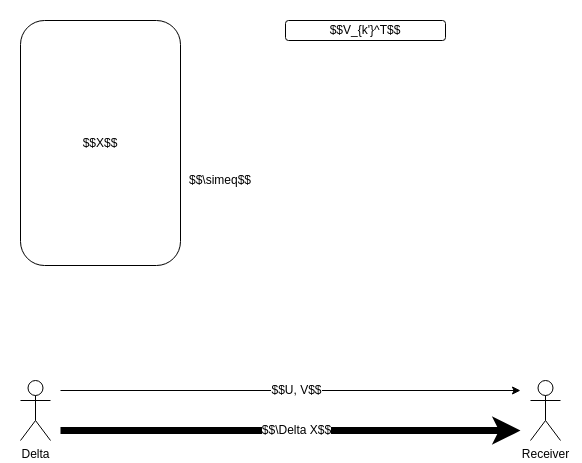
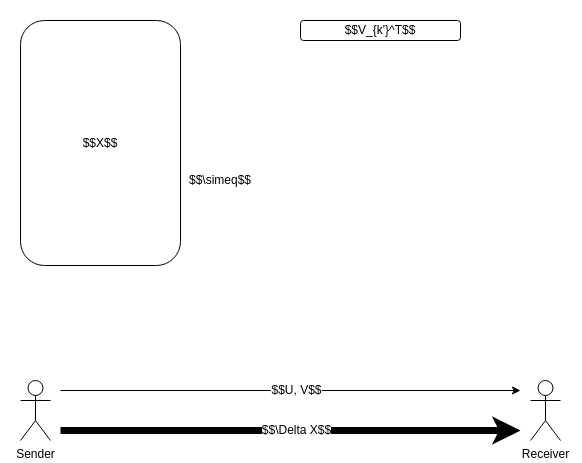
(366, 31) -> (381, 31)
(36, 455) -> (36, 455)
